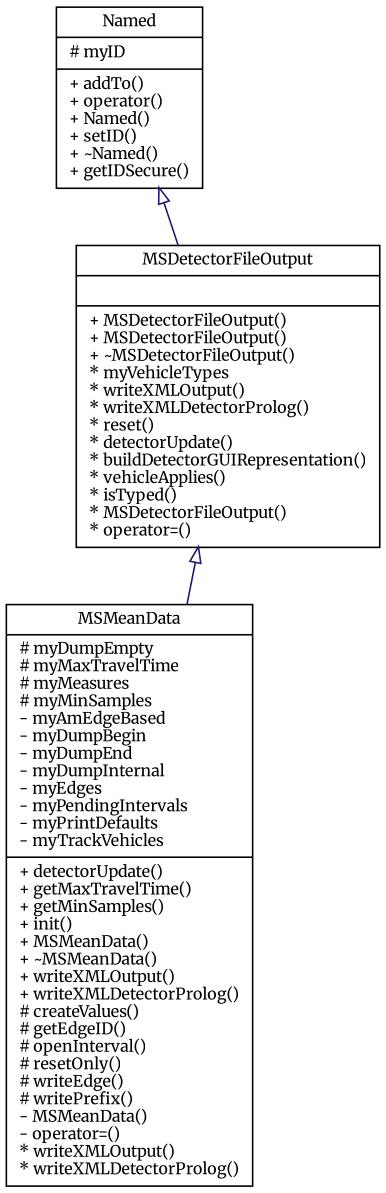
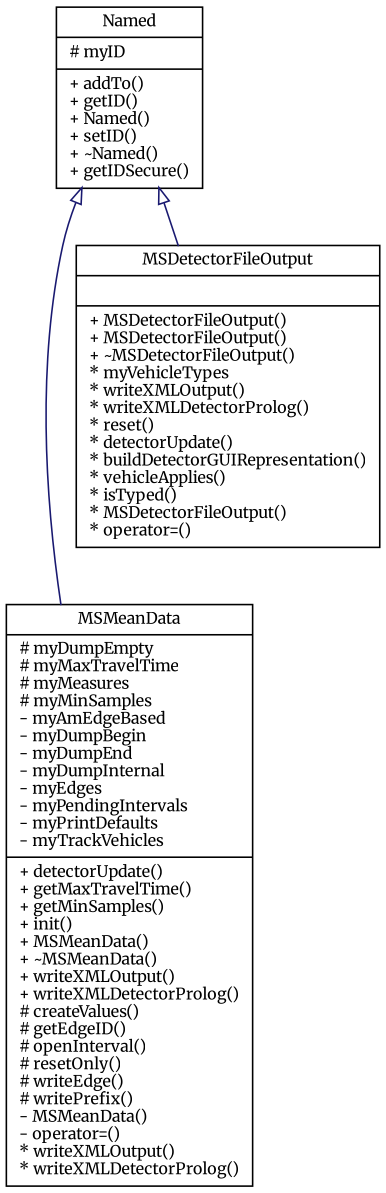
(117, 102) -> (104, 102)
(191, 584) -> (46, 403)
